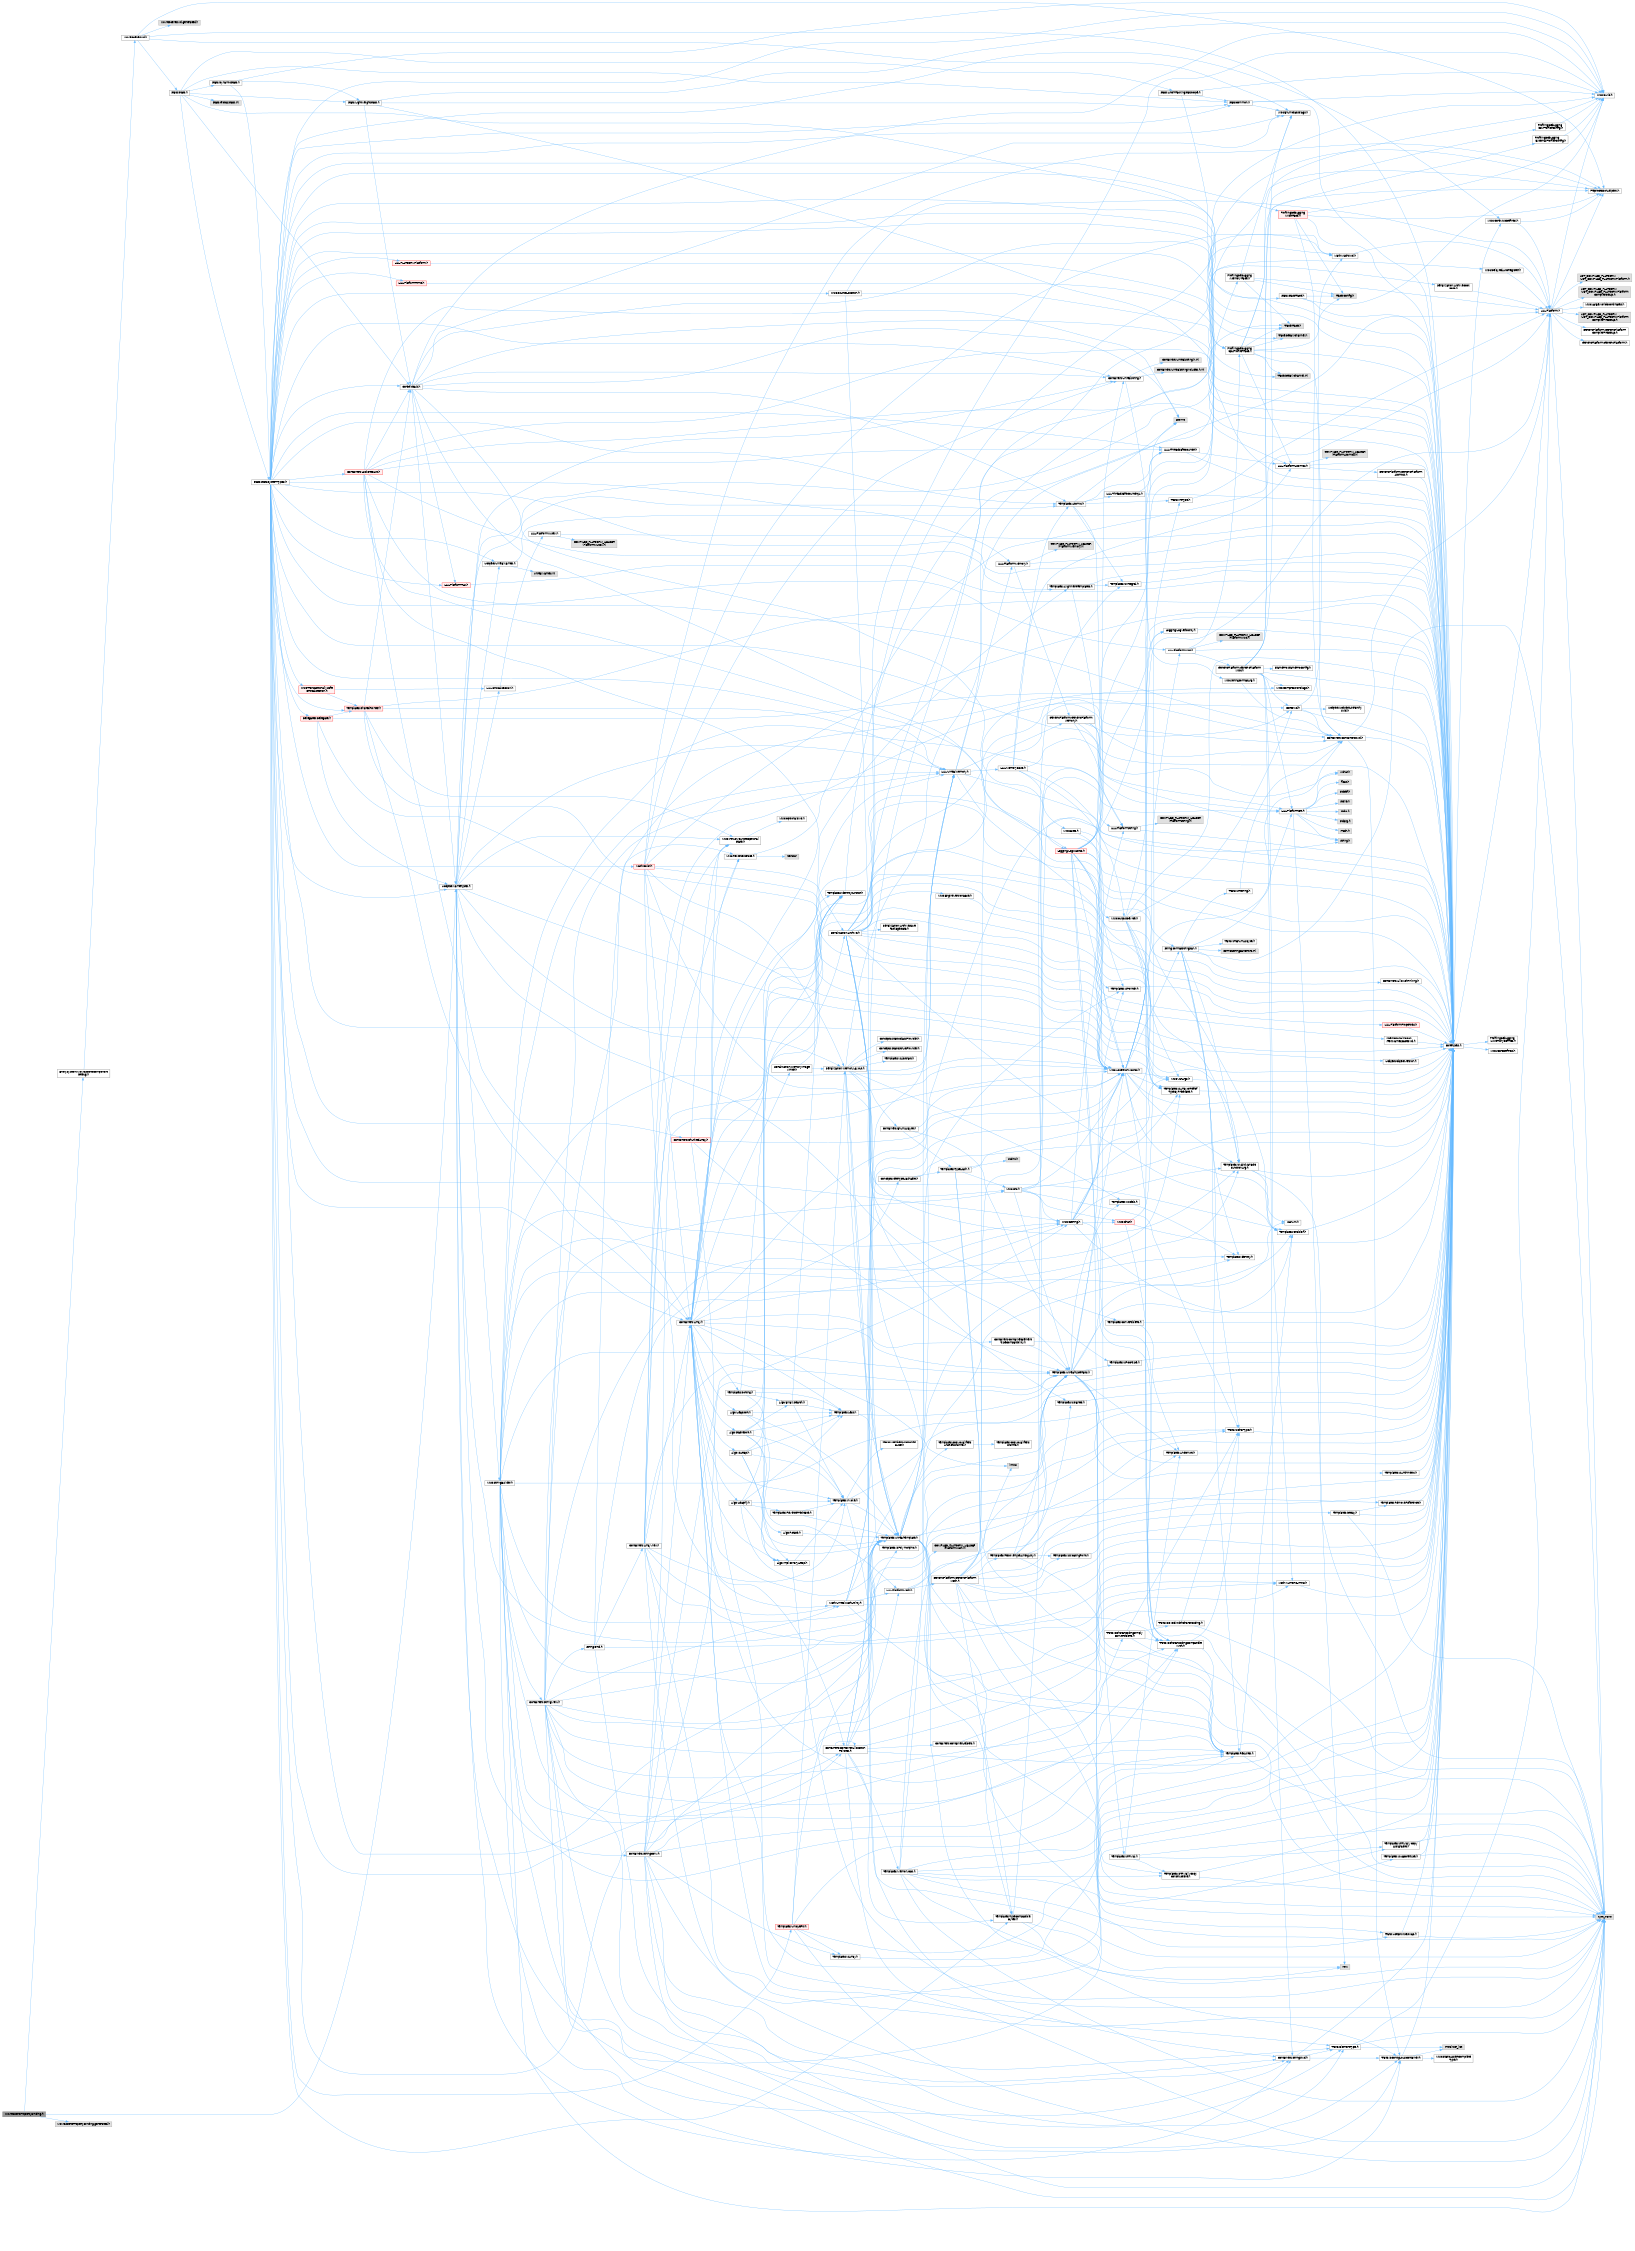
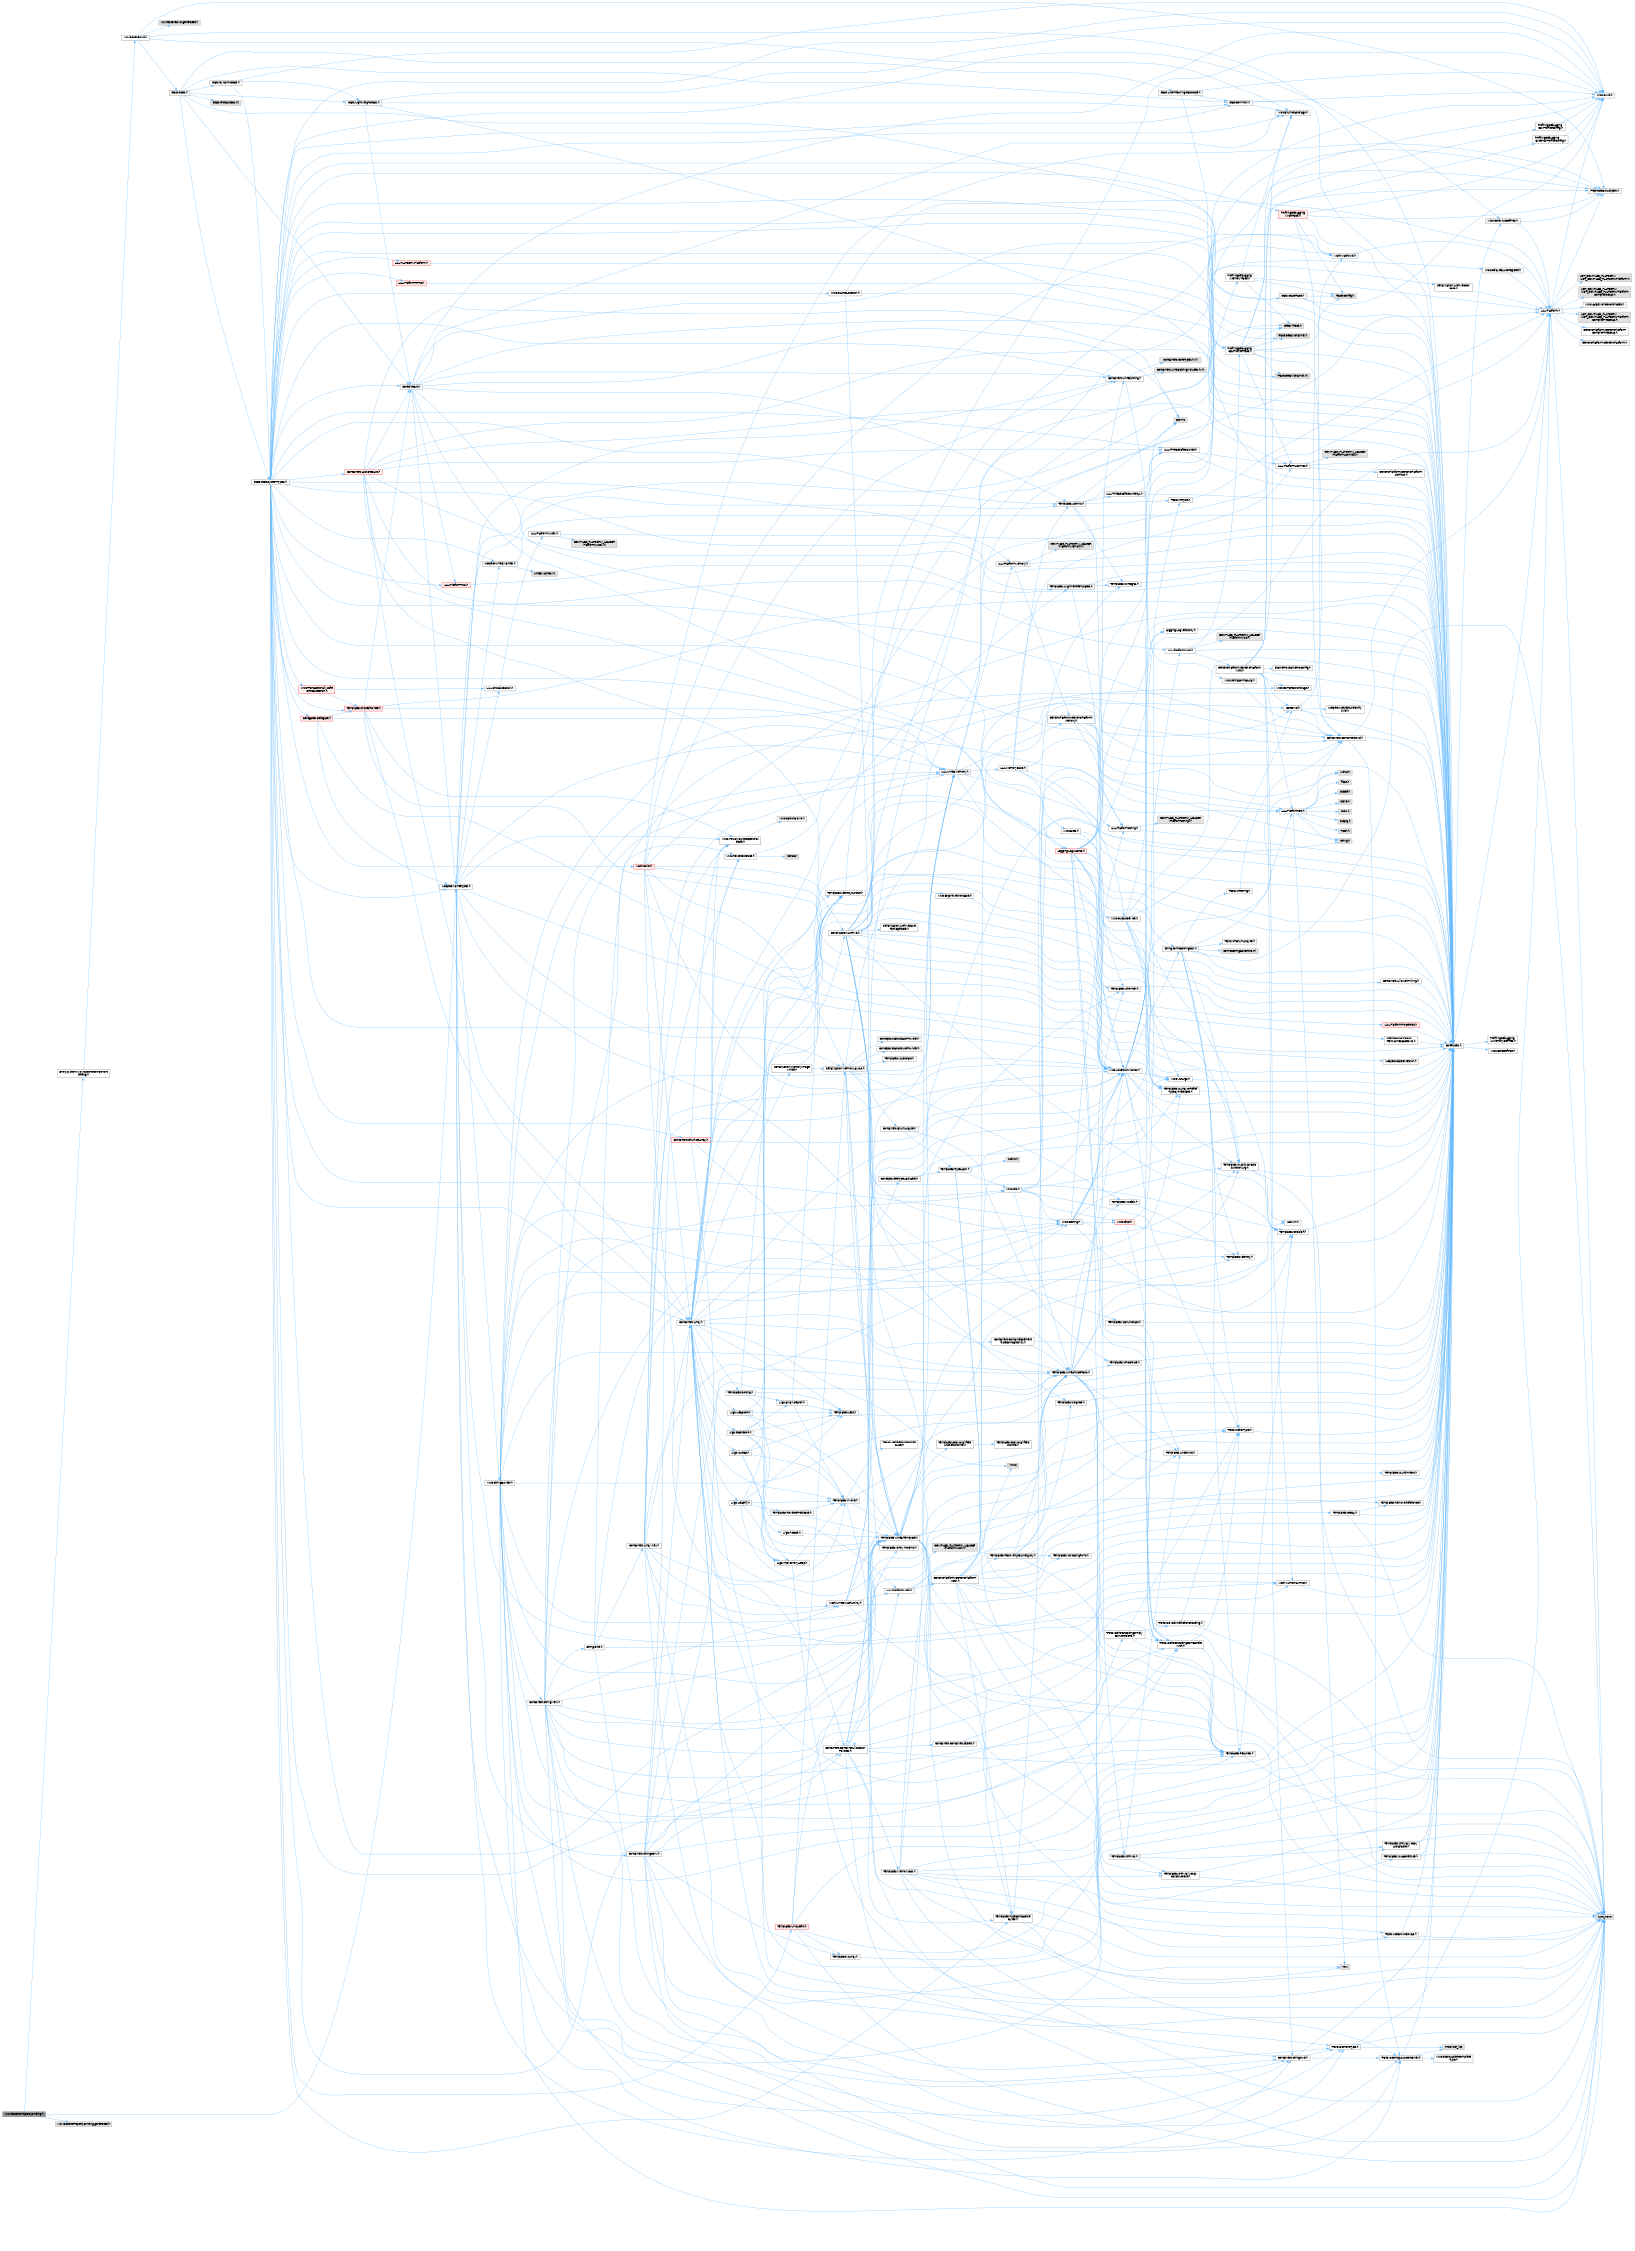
(1293, 326) -> (1293, 326)
(1181, 360) -> (1181, 360)
(1125, 1323) -> (1125, 1323)
